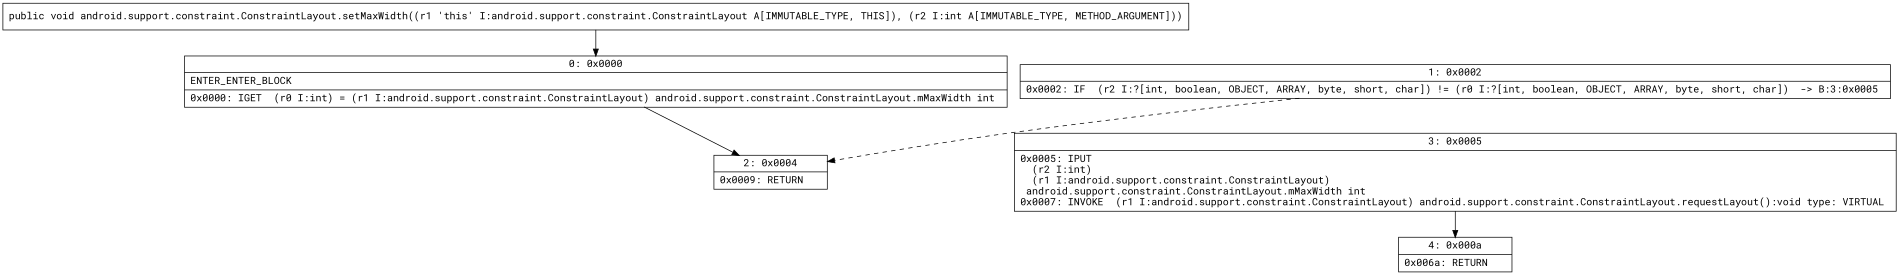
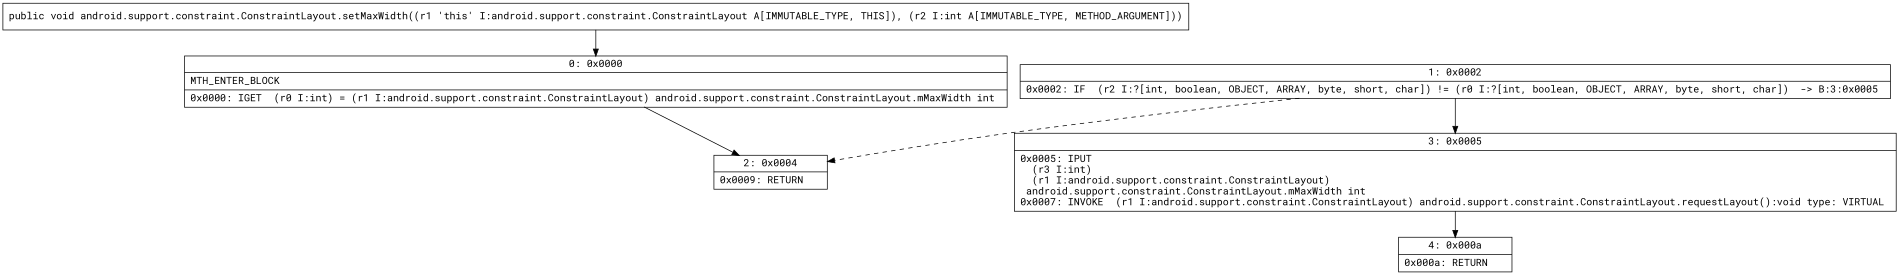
(241, 81) -> (235, 81)
none -> (1455, 112)
(1056, 170) -> (1056, 170)
(1455, 263) -> (1455, 263)
